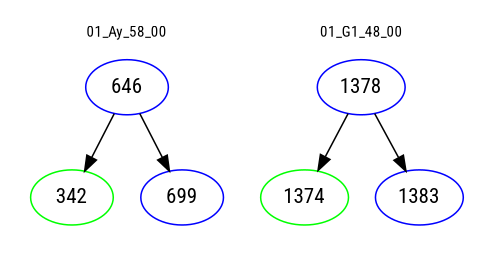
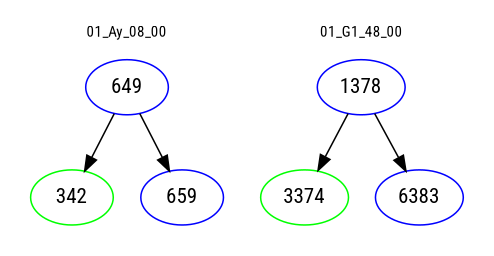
(127, 33) -> (127, 33)
(127, 87) -> (127, 87)
(182, 197) -> (182, 197)
(305, 197) -> (305, 197)
(419, 197) -> (419, 197)
